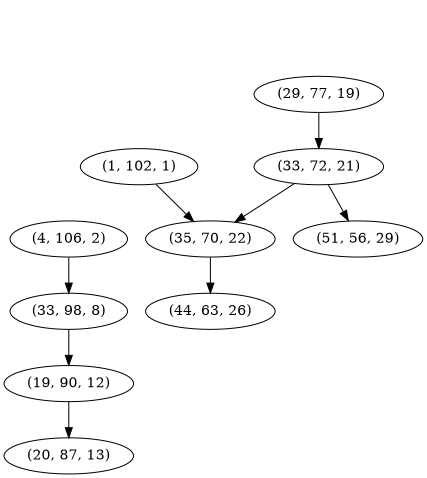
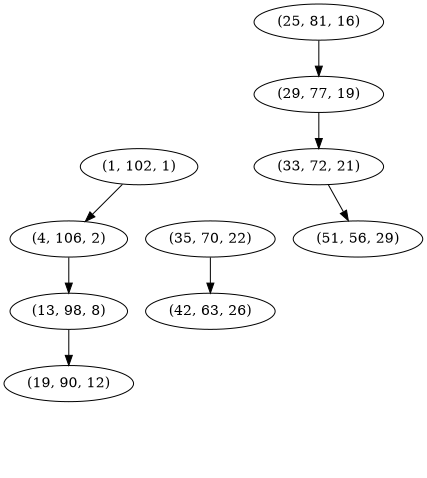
none -> (319, 22)
(171, 199) -> (107, 199)
(269, 200) -> none
(69, 311) -> (69, 311)
(210, 311) -> (210, 311)
(69, 456) -> none
